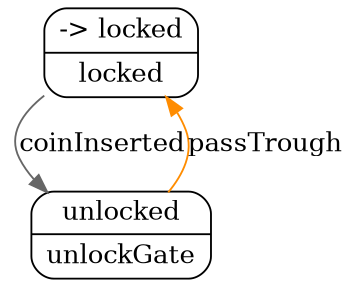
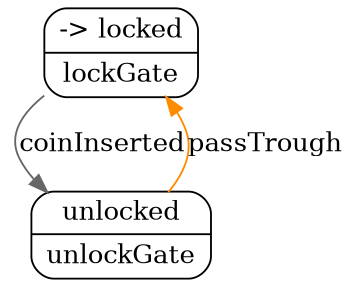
(121, 74) -> (121, 74)
